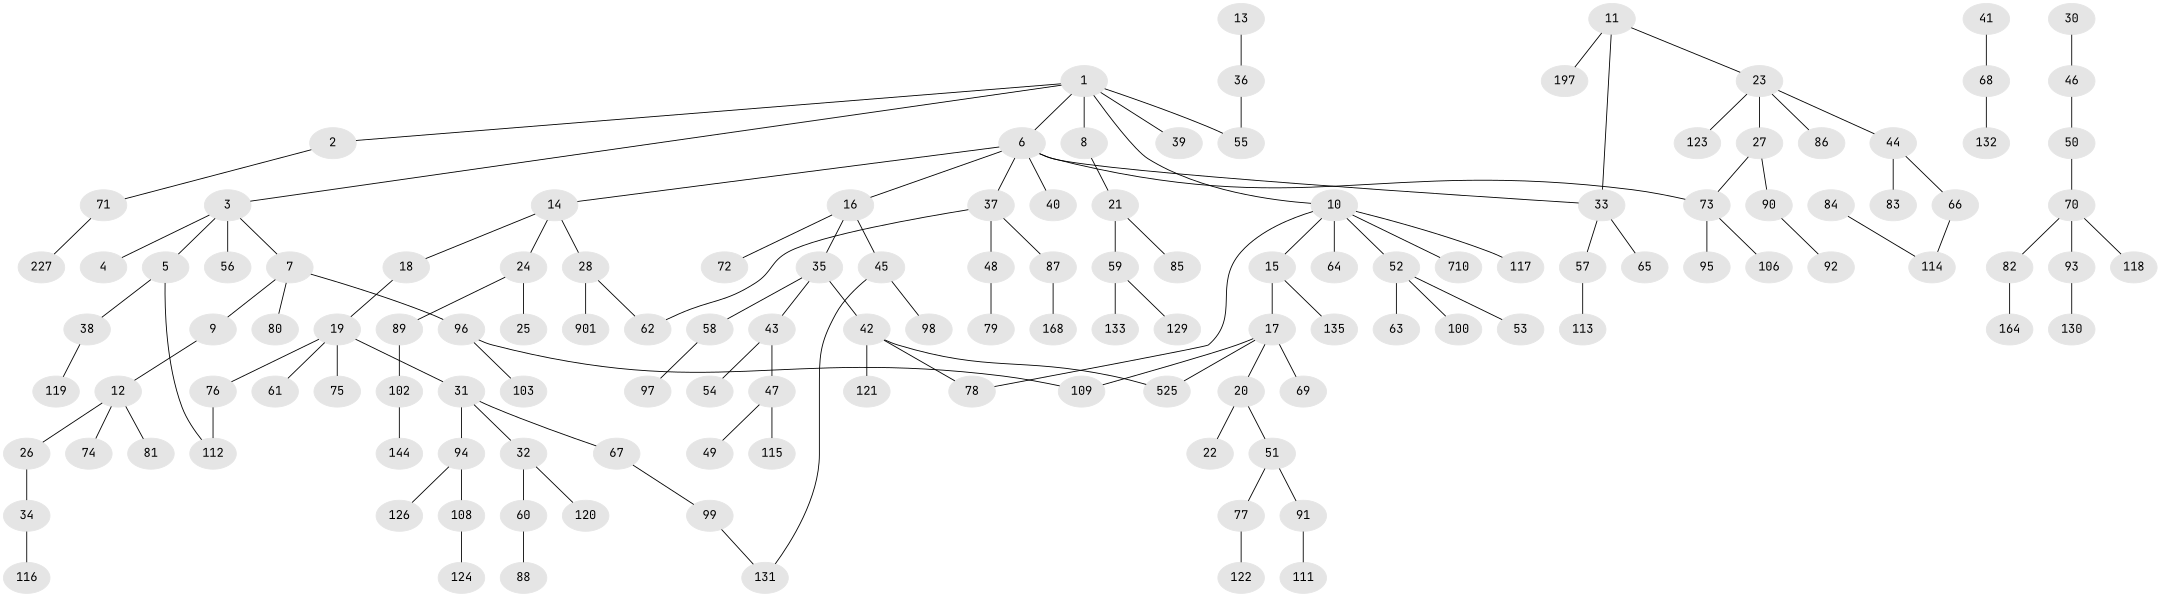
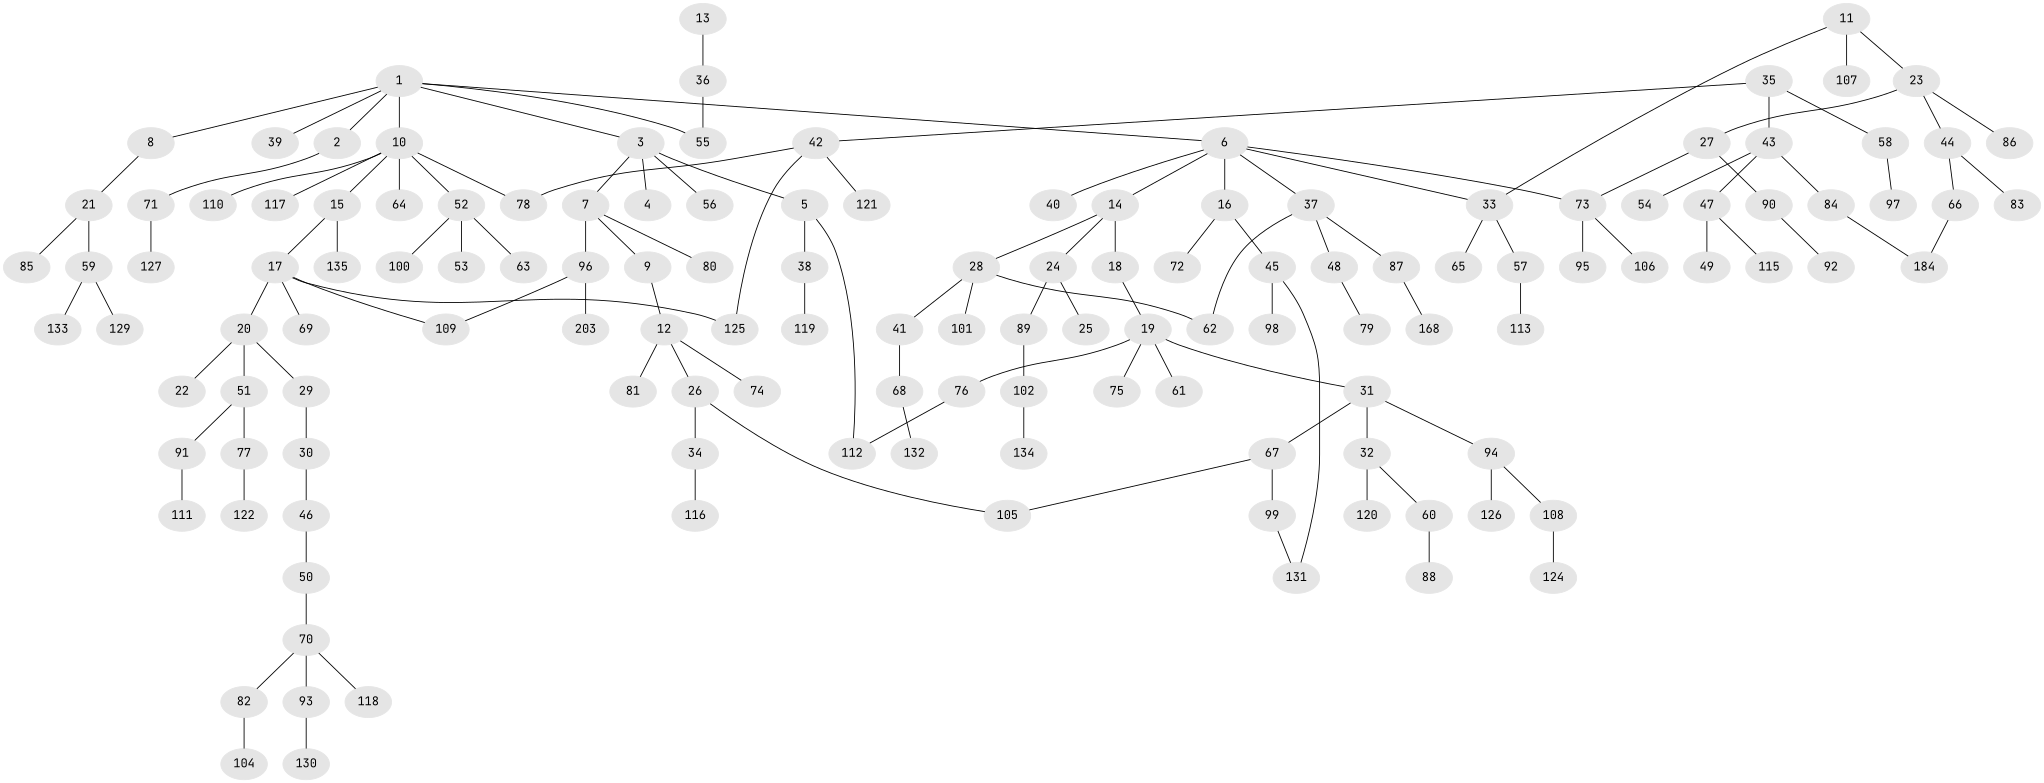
(1565, 81) -> (1847, 81)
(1697, 143) -> none
none -> (1800, 174)
(838, 230) -> none
(41, 267) -> (151, 267)
(1458, 267) -> (213, 205)
(1932, 267) -> (1924, 267)
none -> (938, 298)
(586, 329) -> (962, 329)
(2010, 329) -> (244, 764)
none -> (306, 392)
(524, 392) -> (586, 329)
(1167, 392) -> (735, 329)
(399, 454) -> (1024, 454)
none -> (1007, 516)
